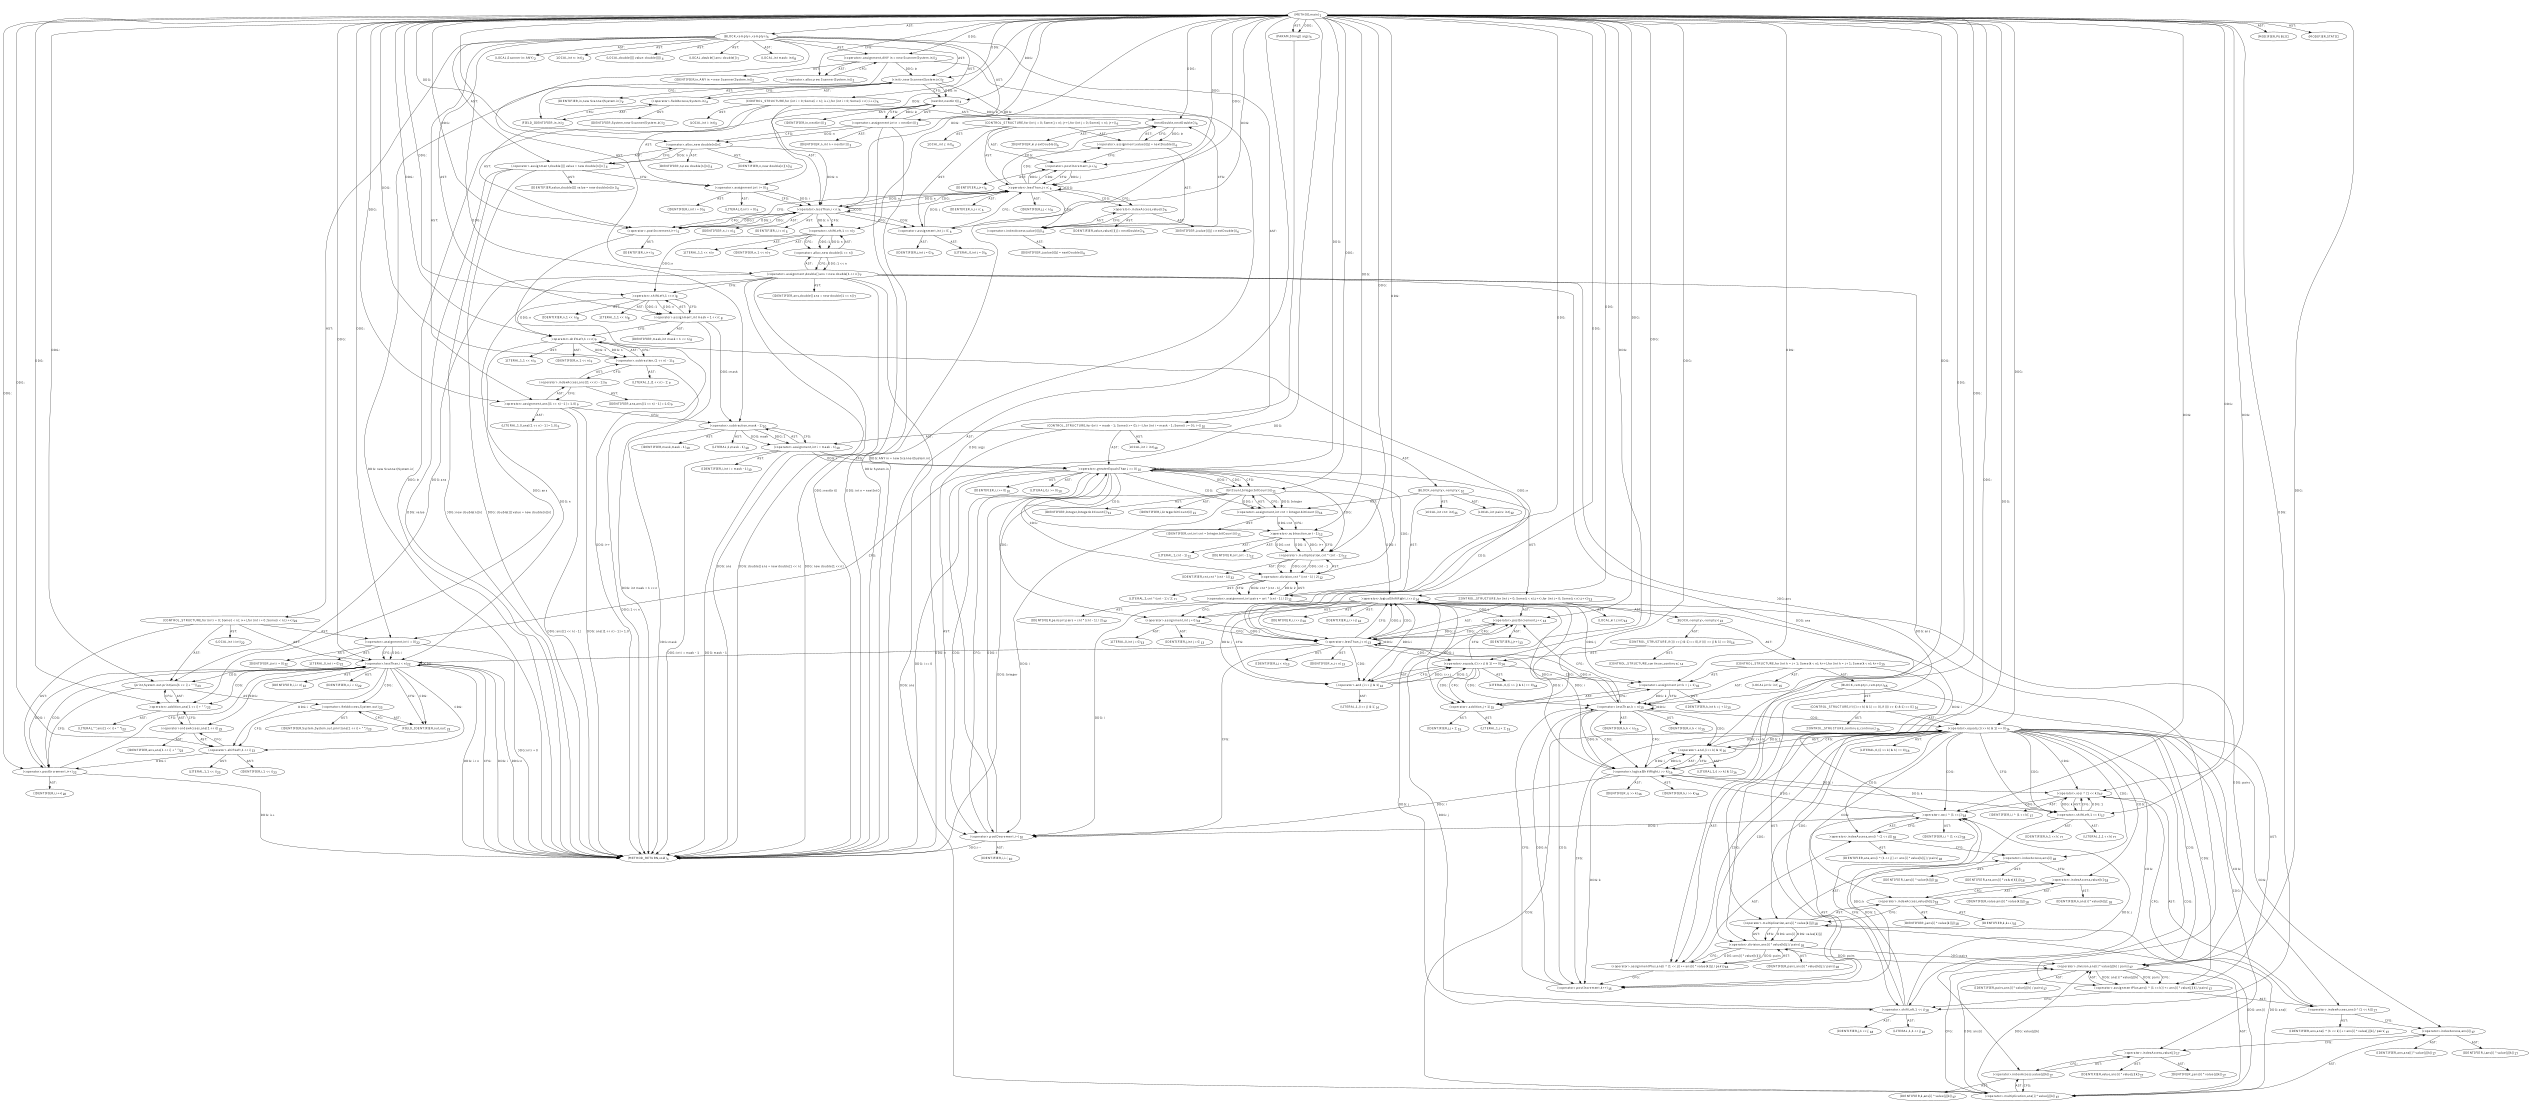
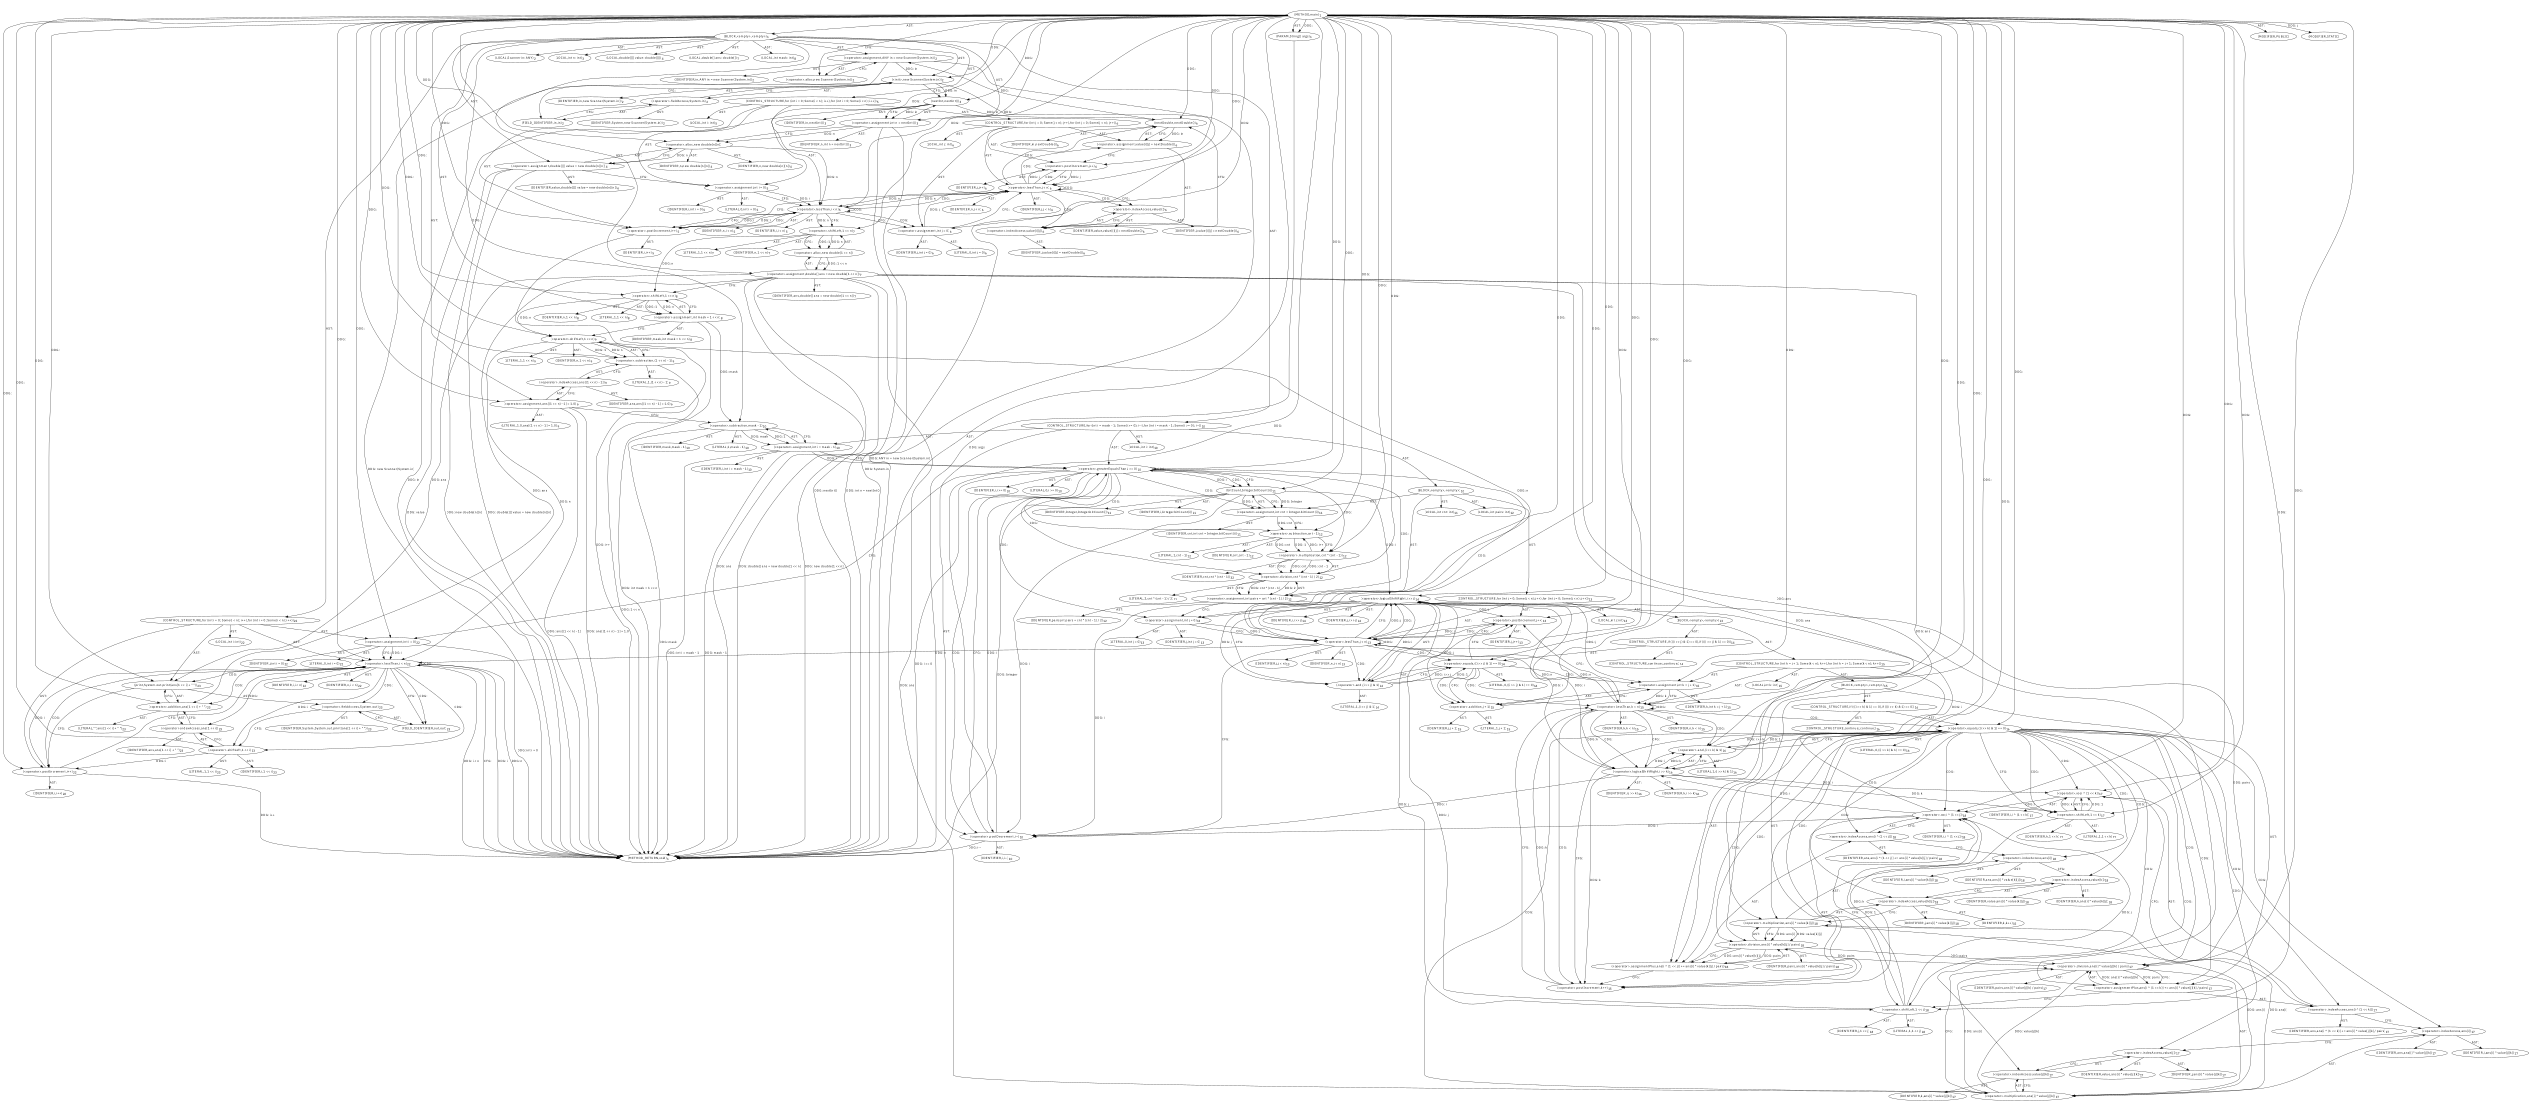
(1097, 19) -> (1031, 99)
(2293, 26) -> (2293, 26)
none -> (1414, 646)
